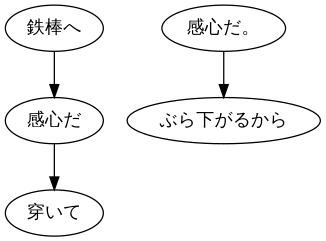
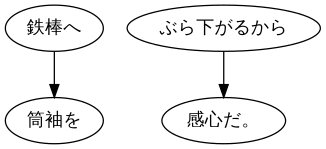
(224, 68) -> (224, 68)
(54, 121) -> (54, 121)
(54, 213) -> none
